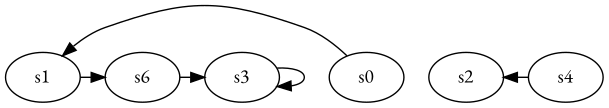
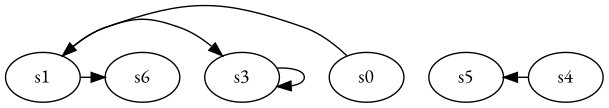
(185, 77) -> (160, 21)
(466, 77) -> (466, 77)
